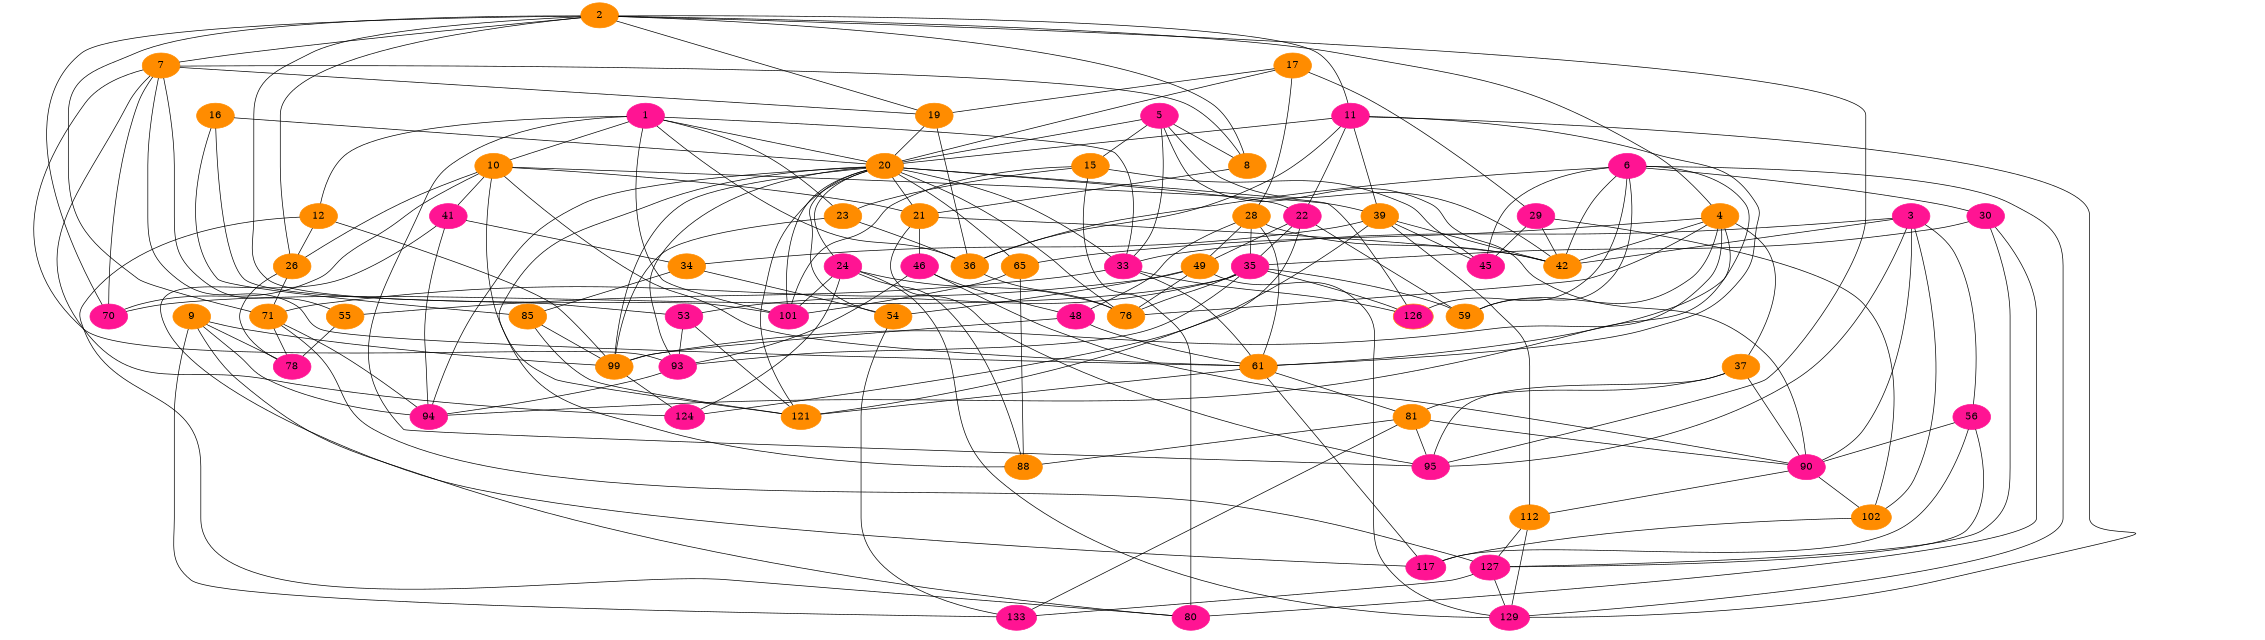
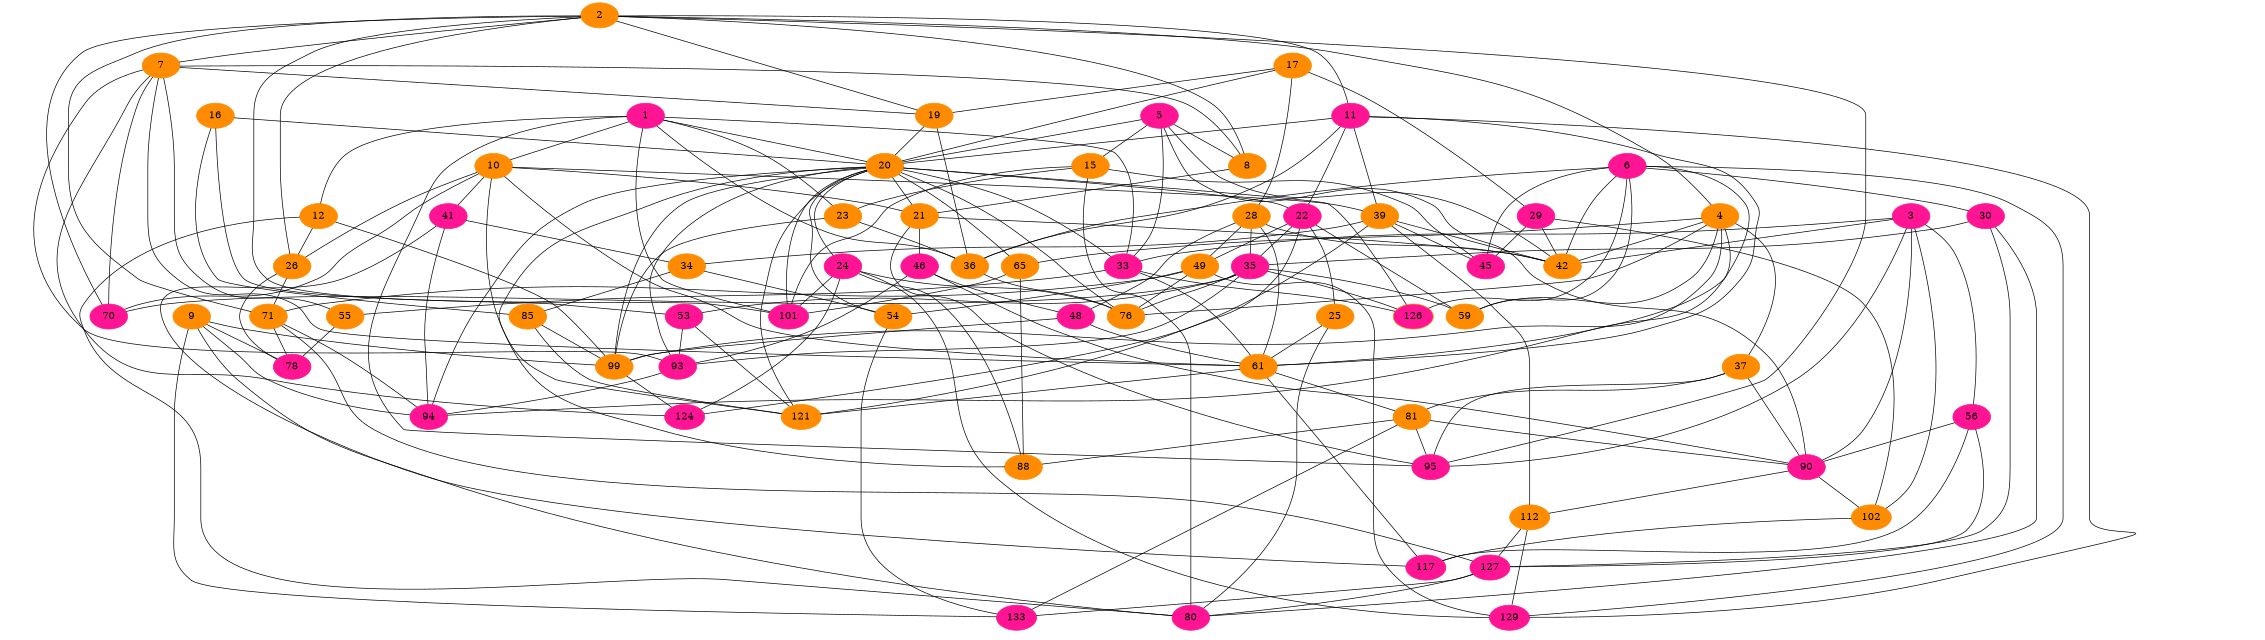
none -> (1335, 317)
(1499, 591) -> (1342, 600)
